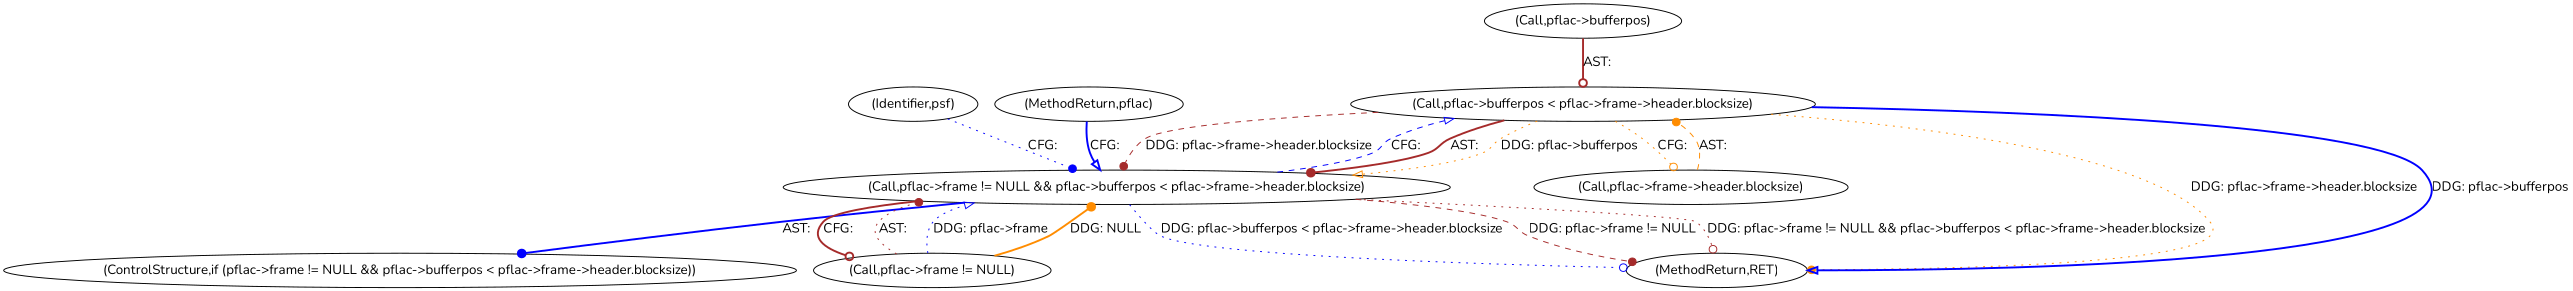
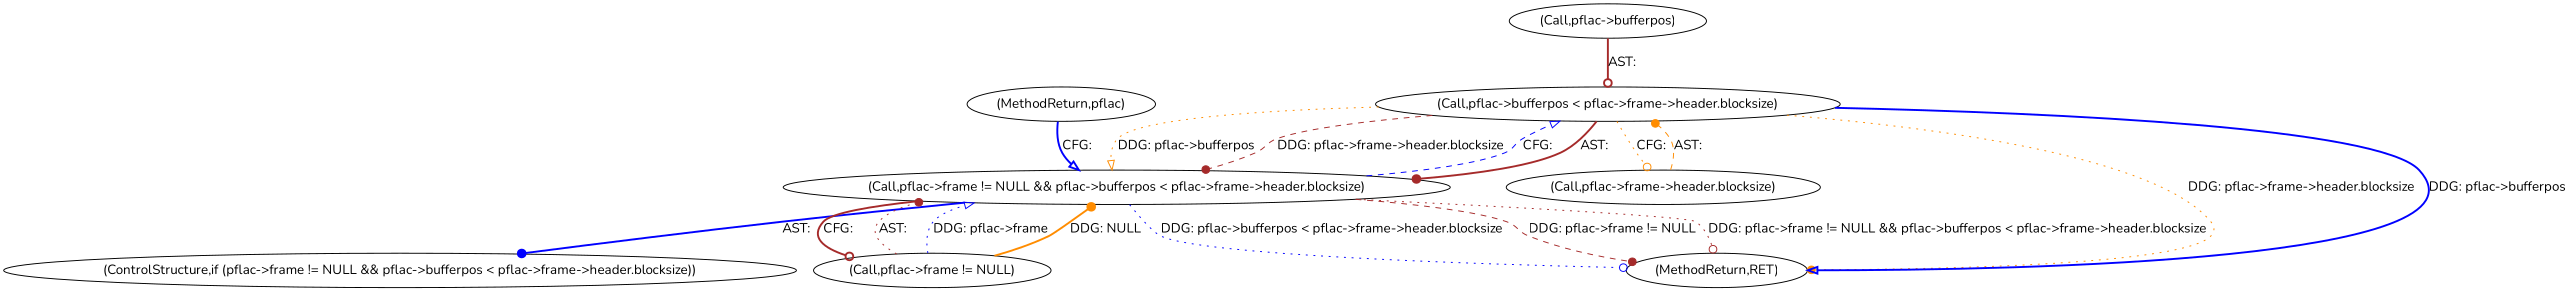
(913, 104) -> none
